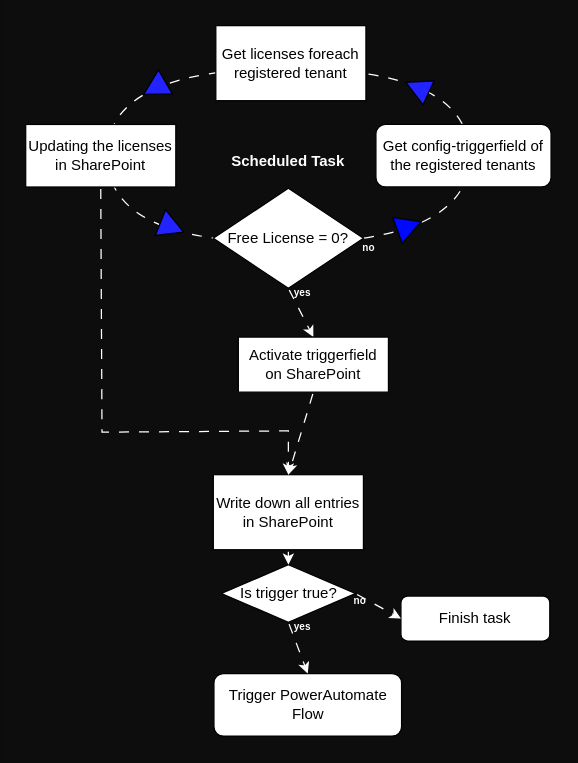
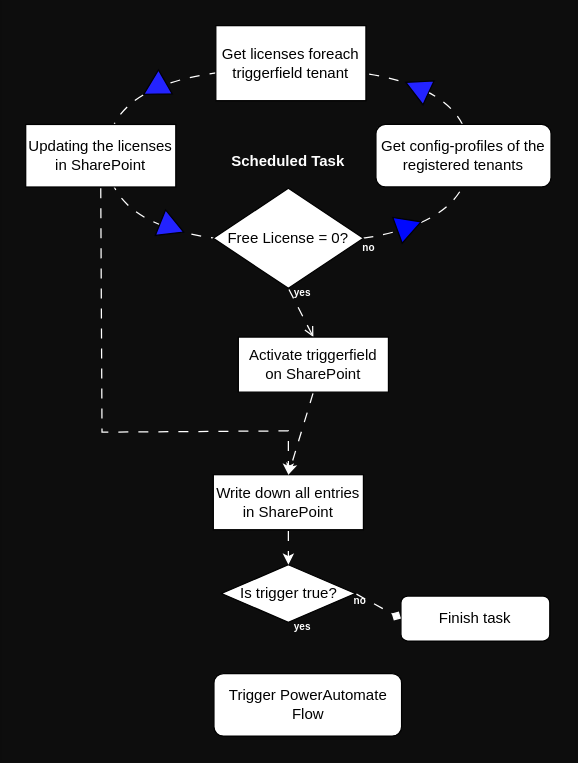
(291, 63) -> (291, 63)
(463, 156) -> (463, 156)
(308, 326) -> (309, 328)
(288, 512) -> (288, 502)
(391, 613) -> (390, 613)
(296, 644) -> none
